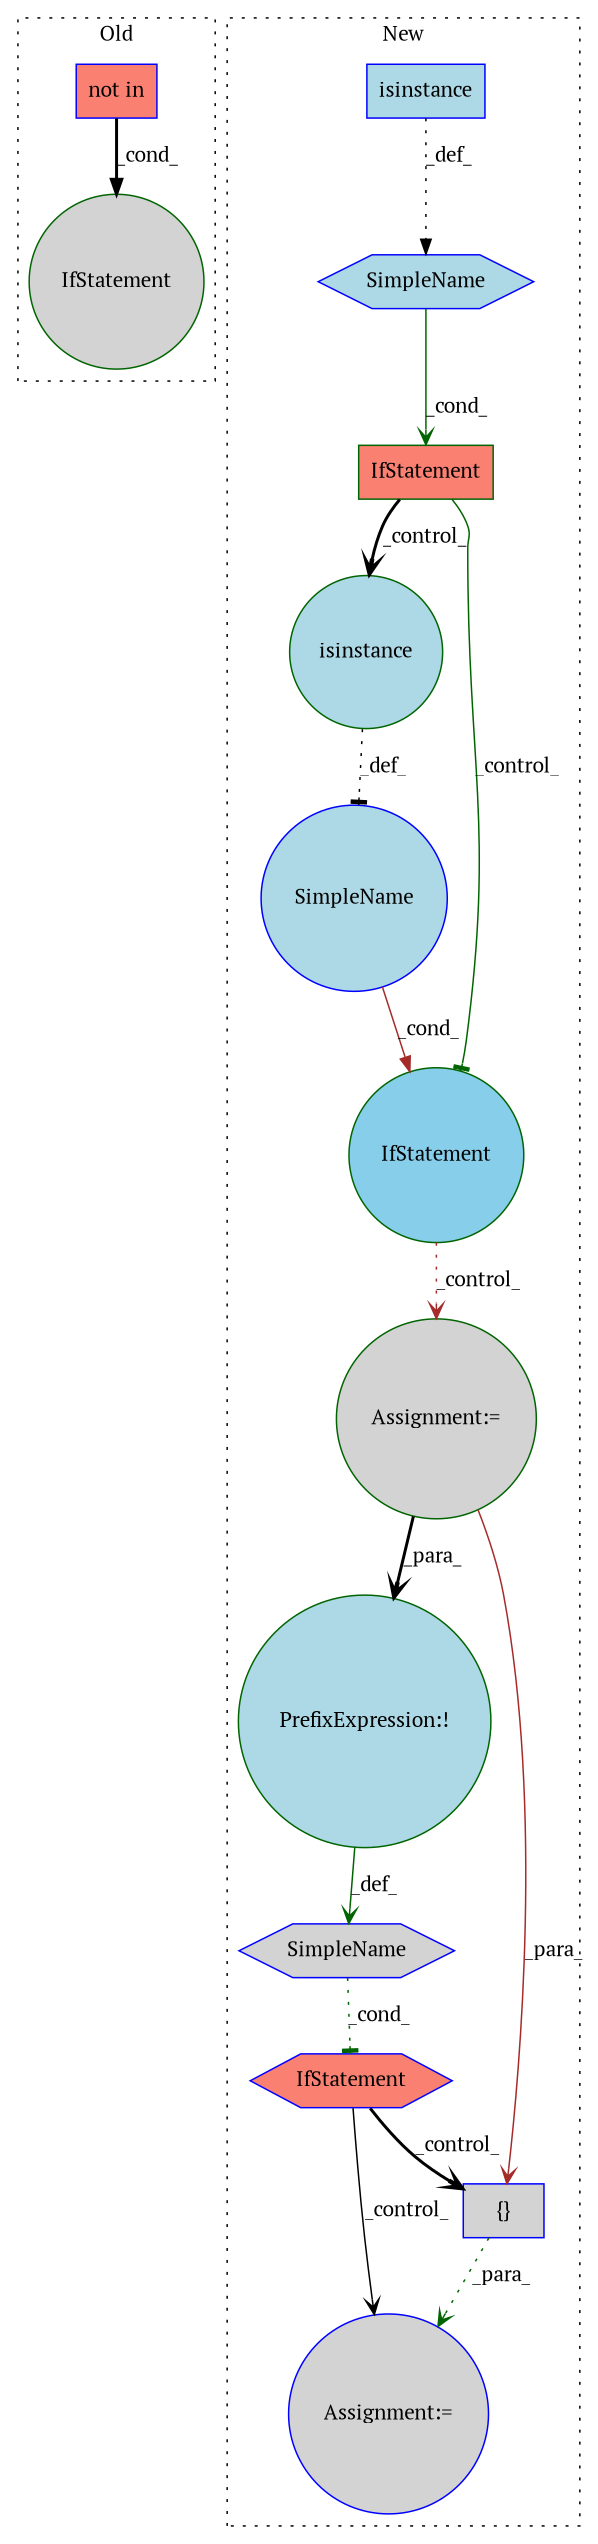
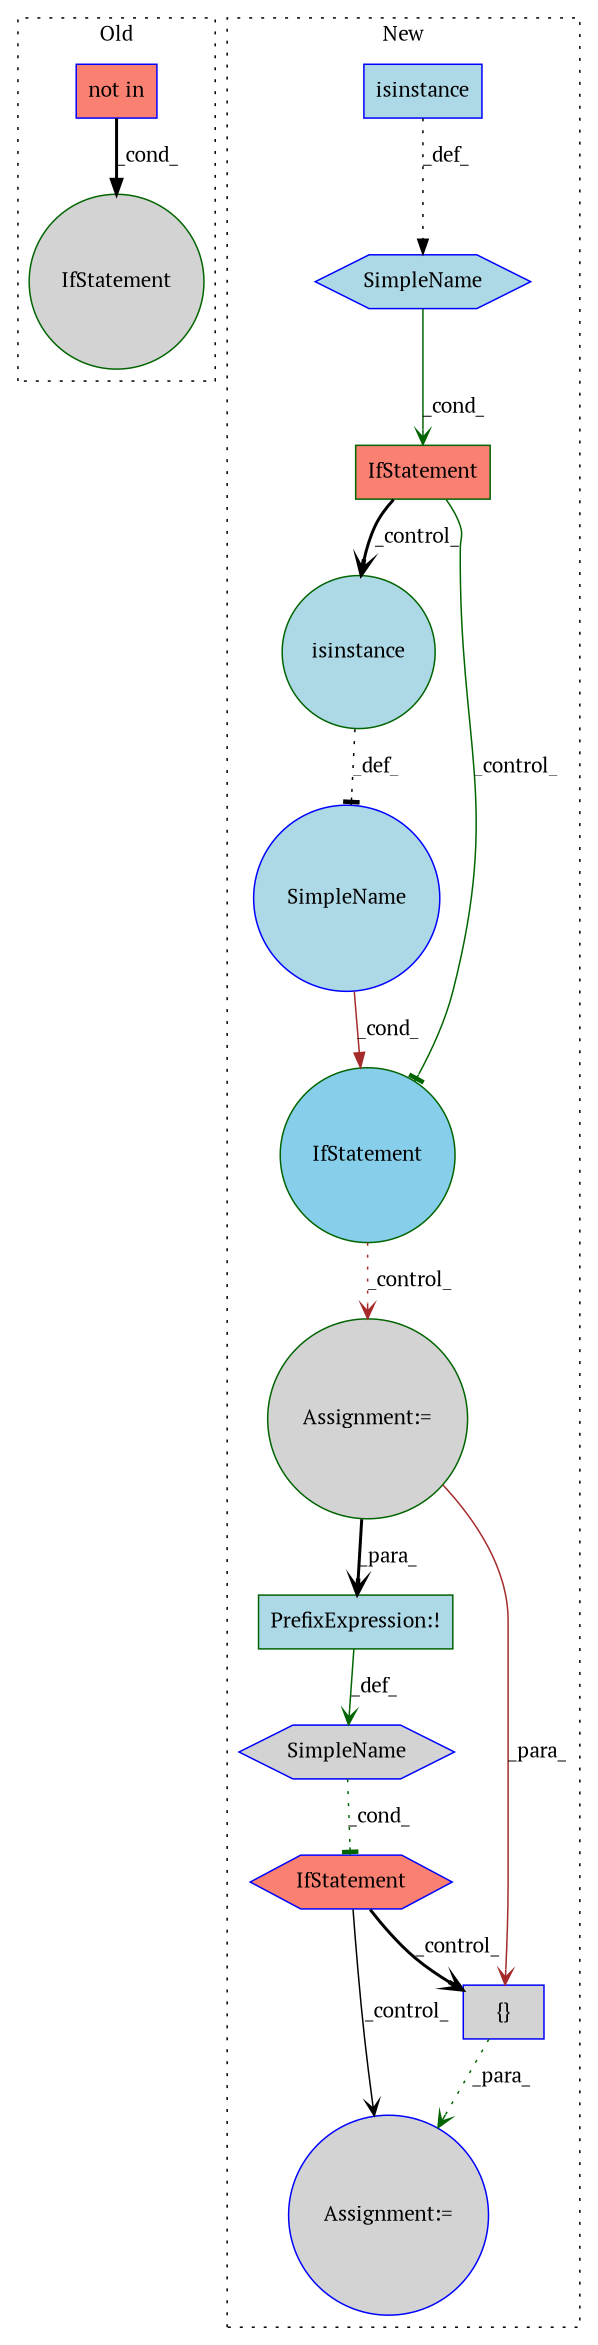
(365, 1721) -> (356, 1622)
